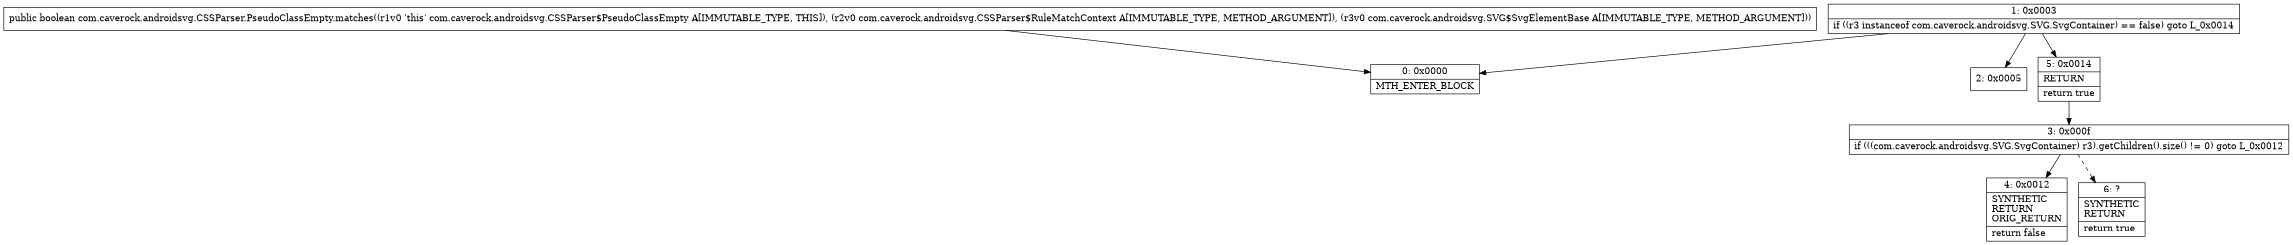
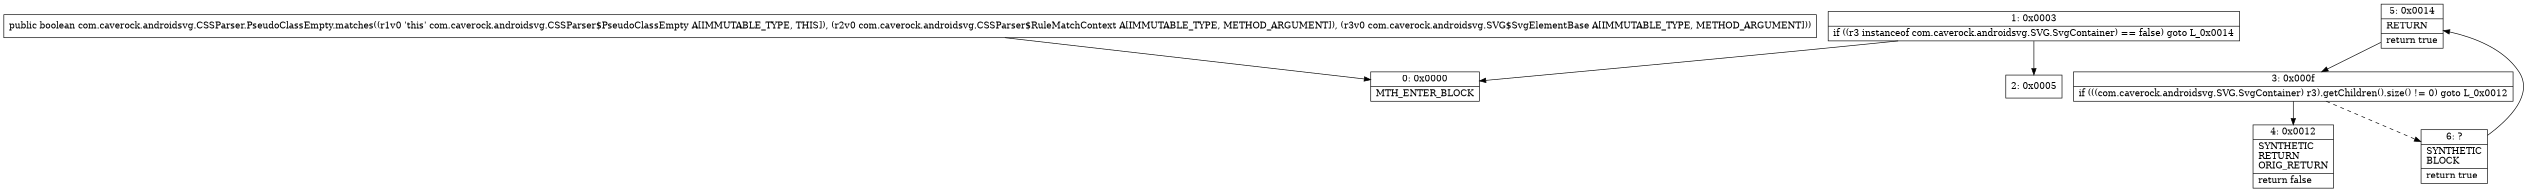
(2048, 43) -> (2518, 70)
(2104, 214) -> (2443, 161)
